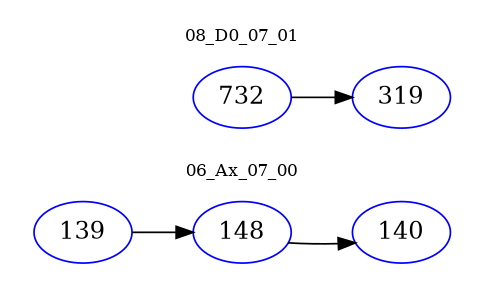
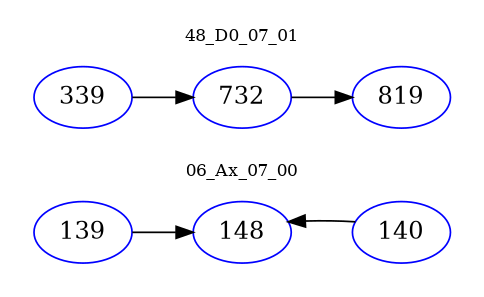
(242, 37) -> (242, 37)
none -> (83, 97)
(401, 97) -> (401, 97)
(313, 244) -> (331, 221)
